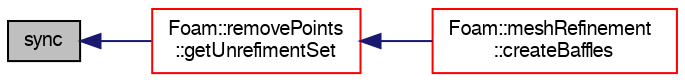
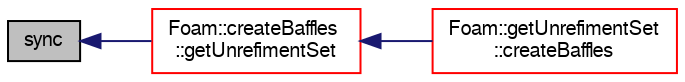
(256, 41) -> (256, 41)
(555, 41) -> (555, 41)
